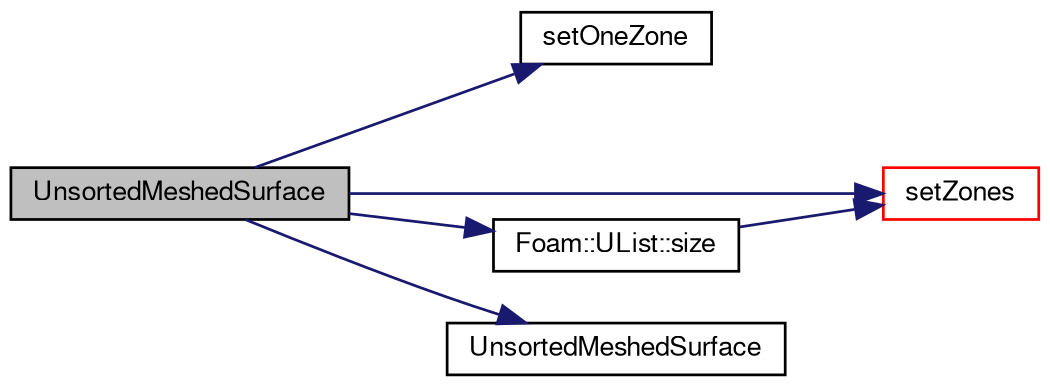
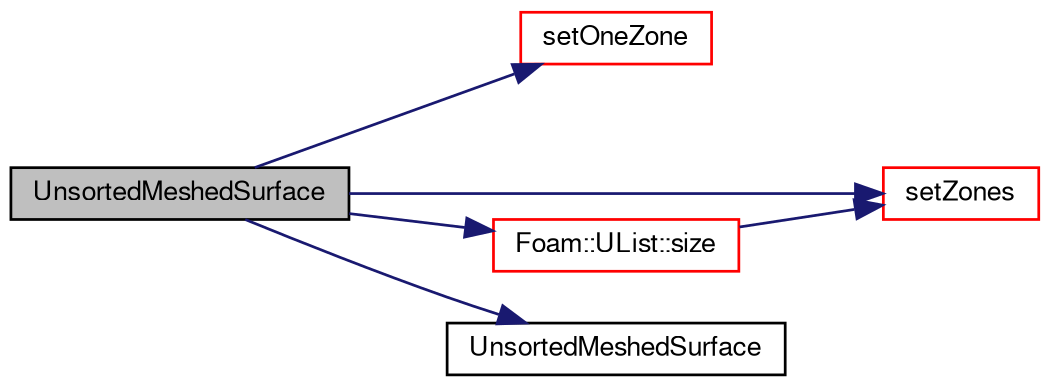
(616, 38) -> (616, 38)
(616, 245) -> (616, 245)
